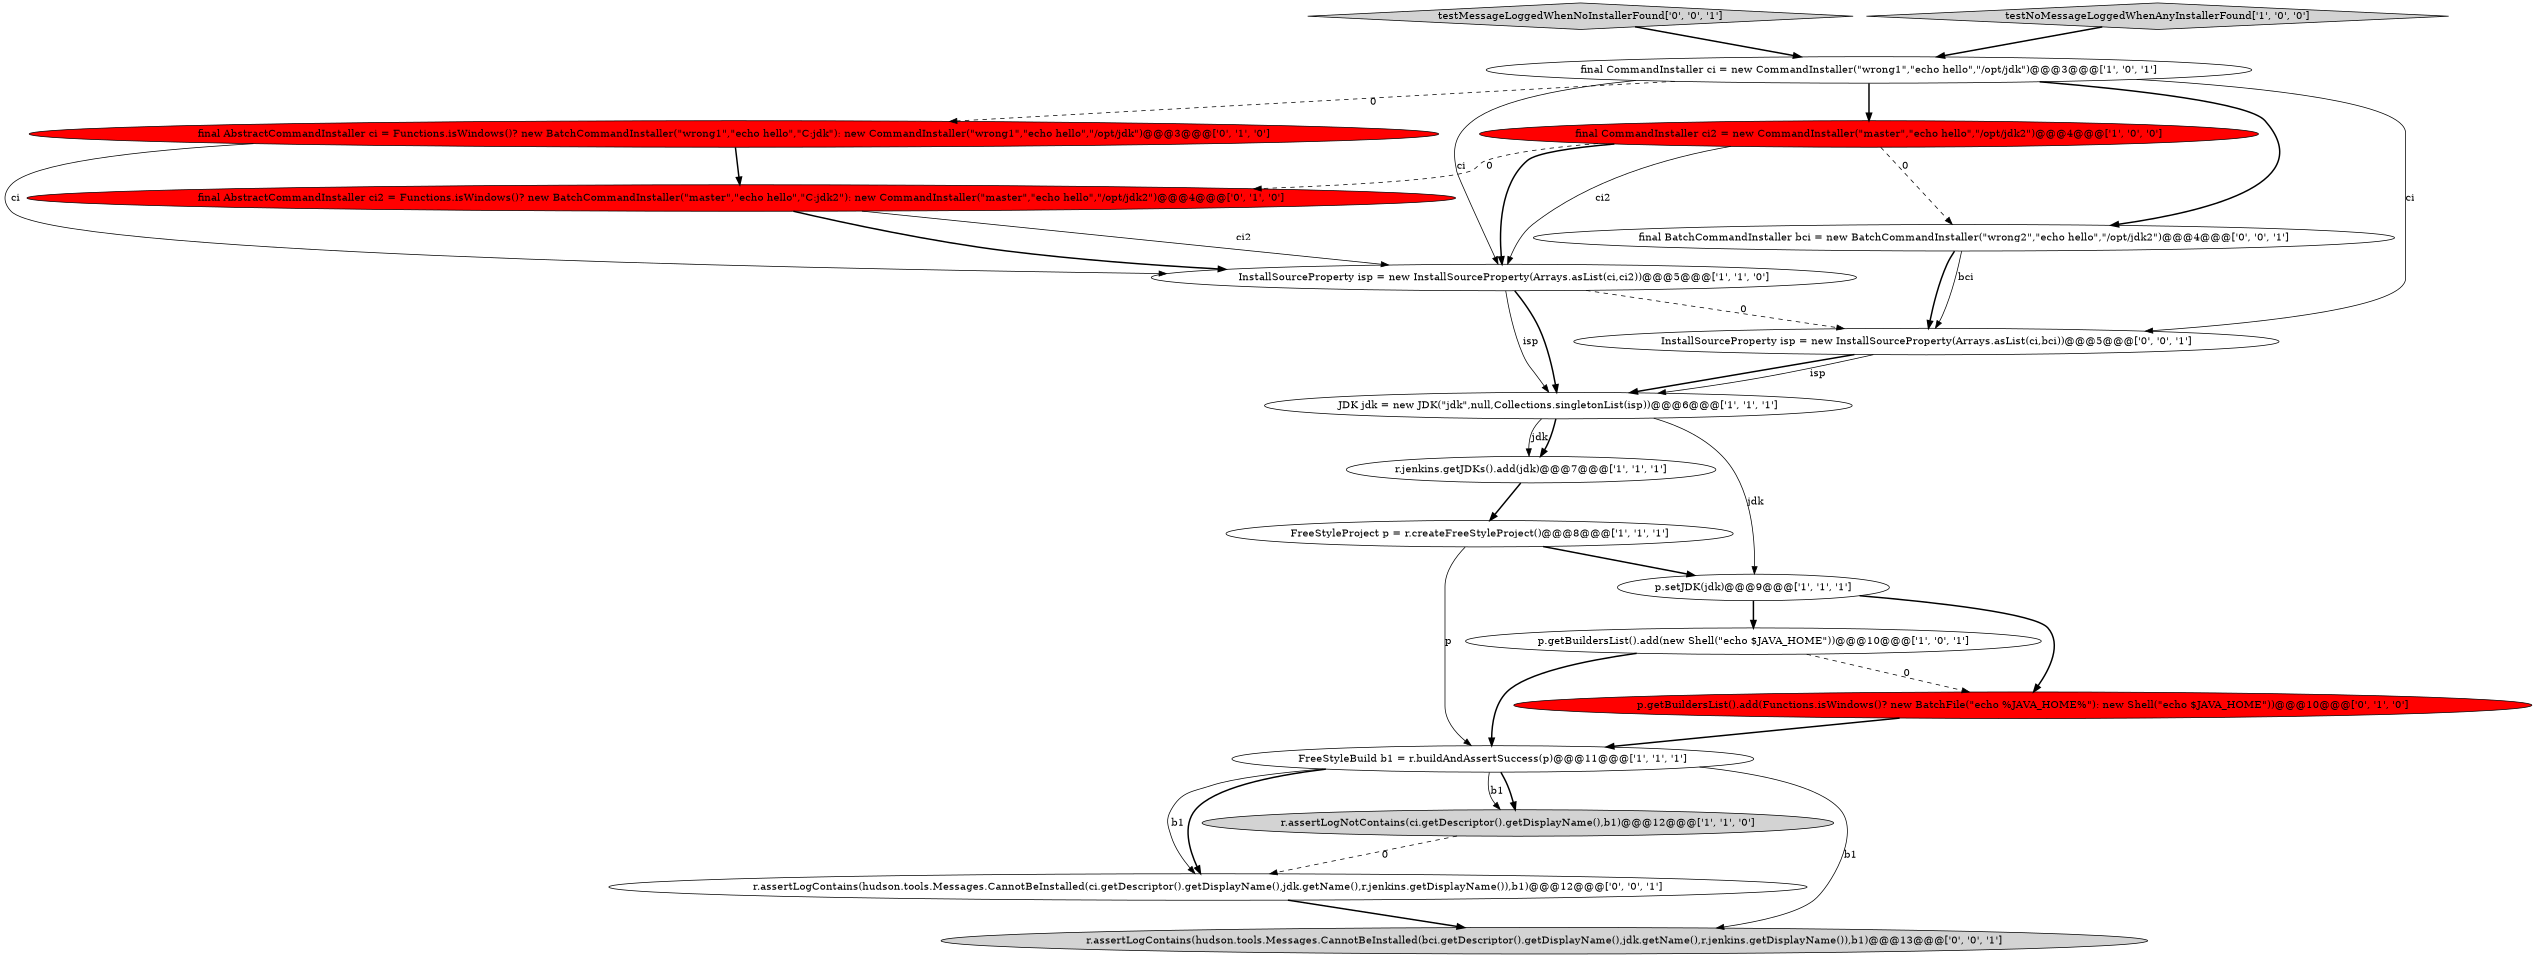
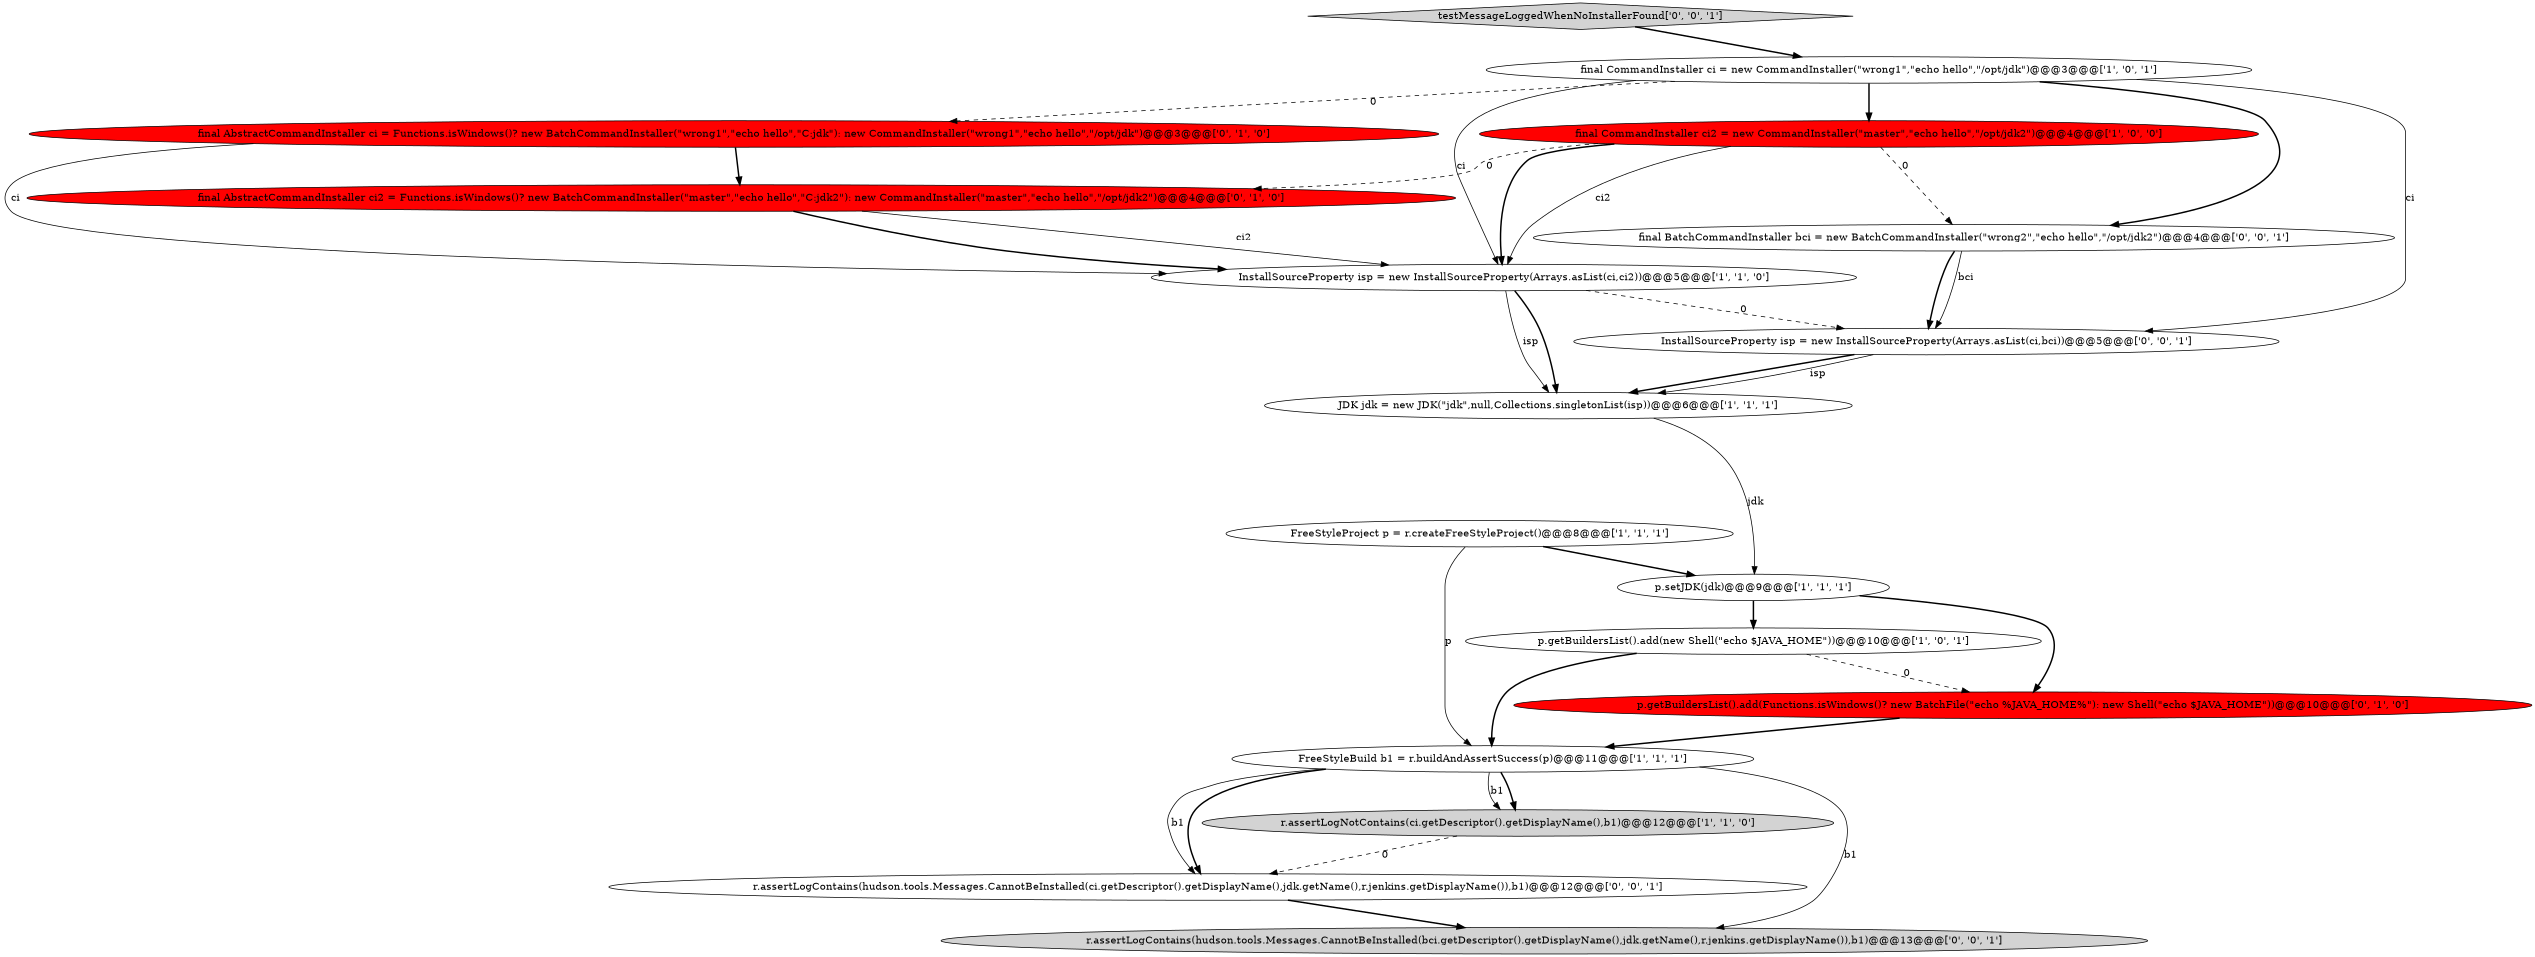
(2158, 16) -> none
(1531, 470) -> none
